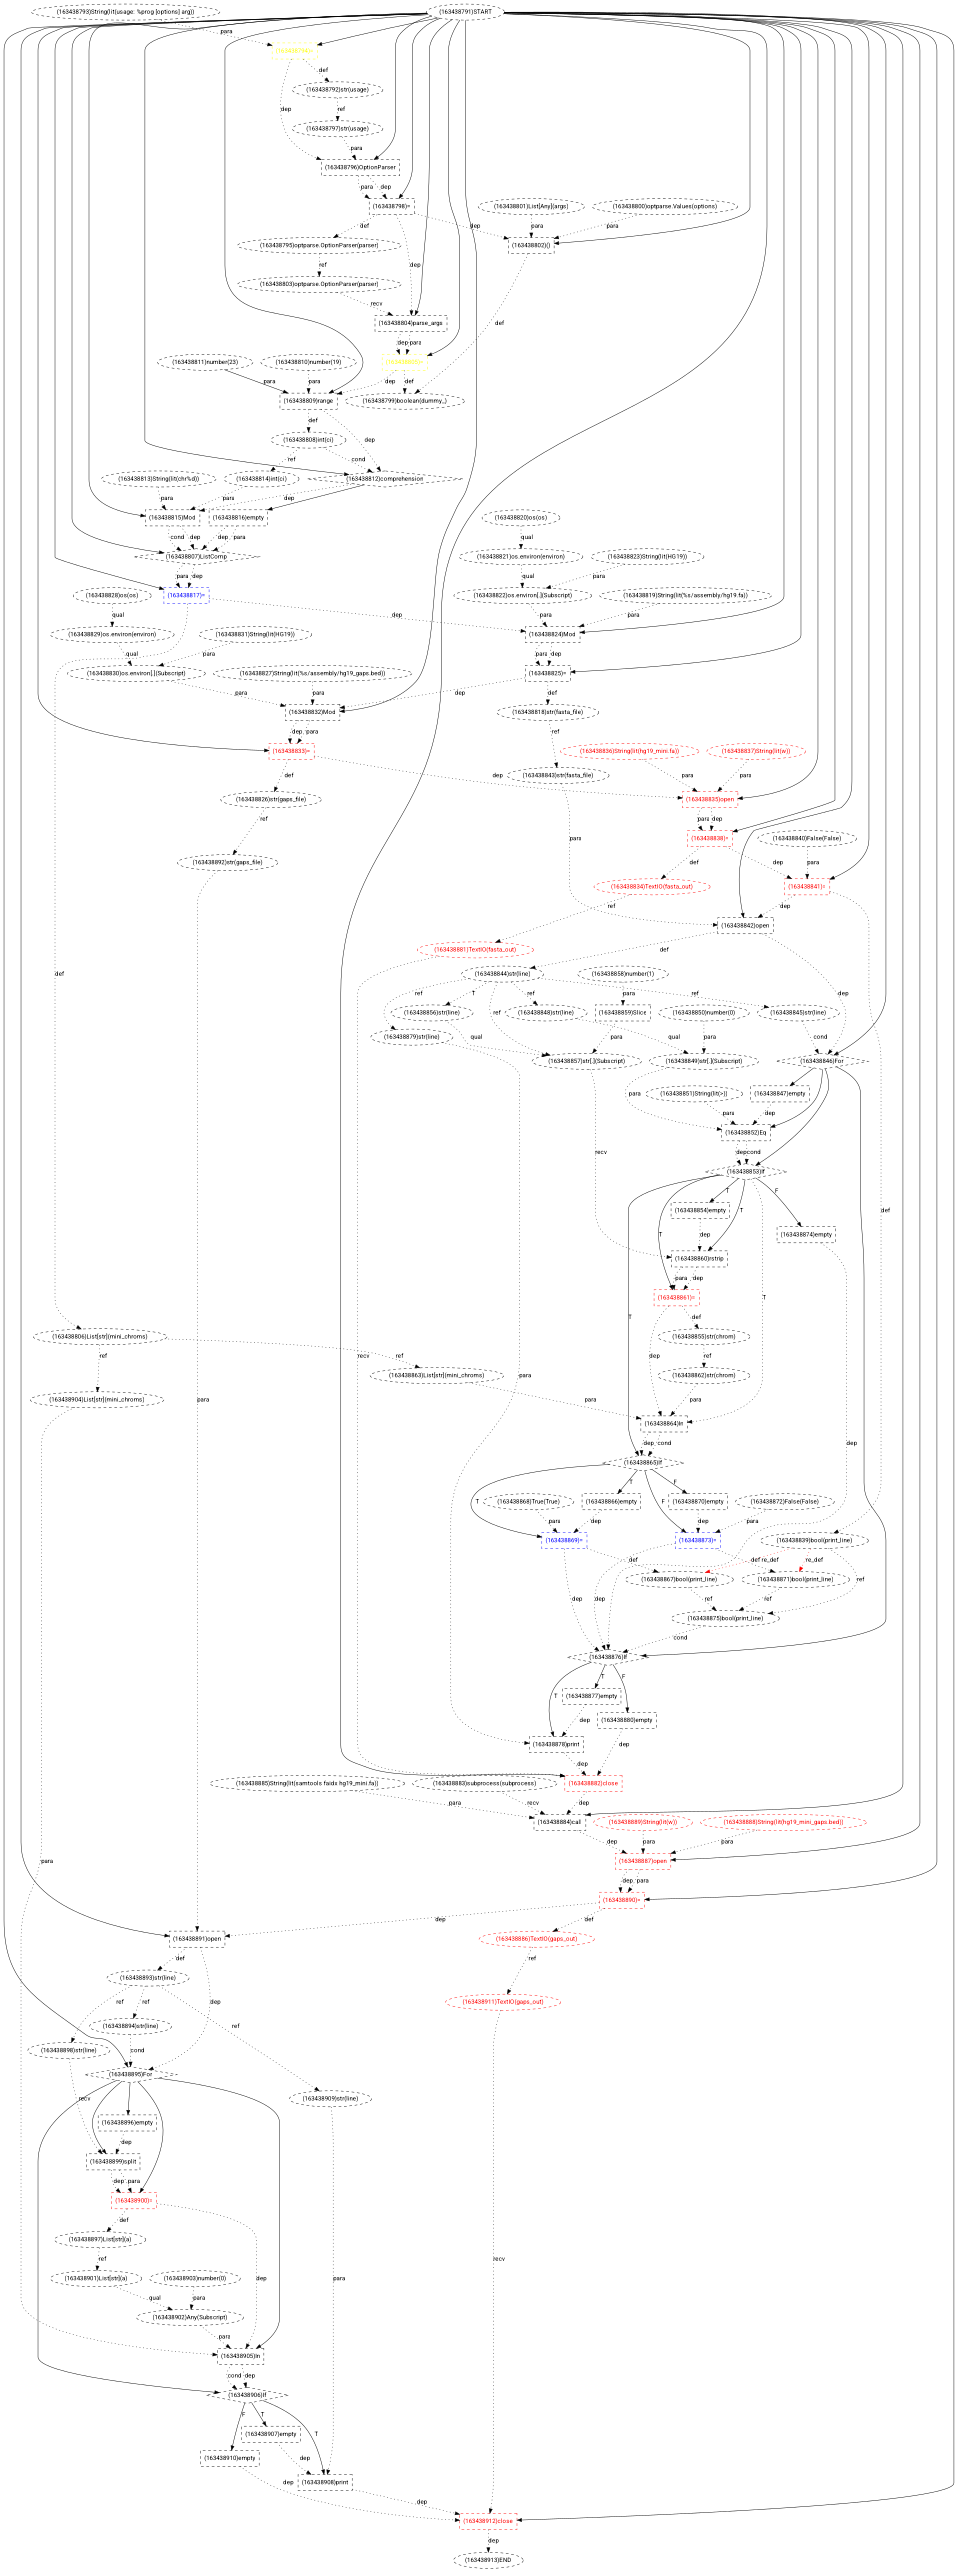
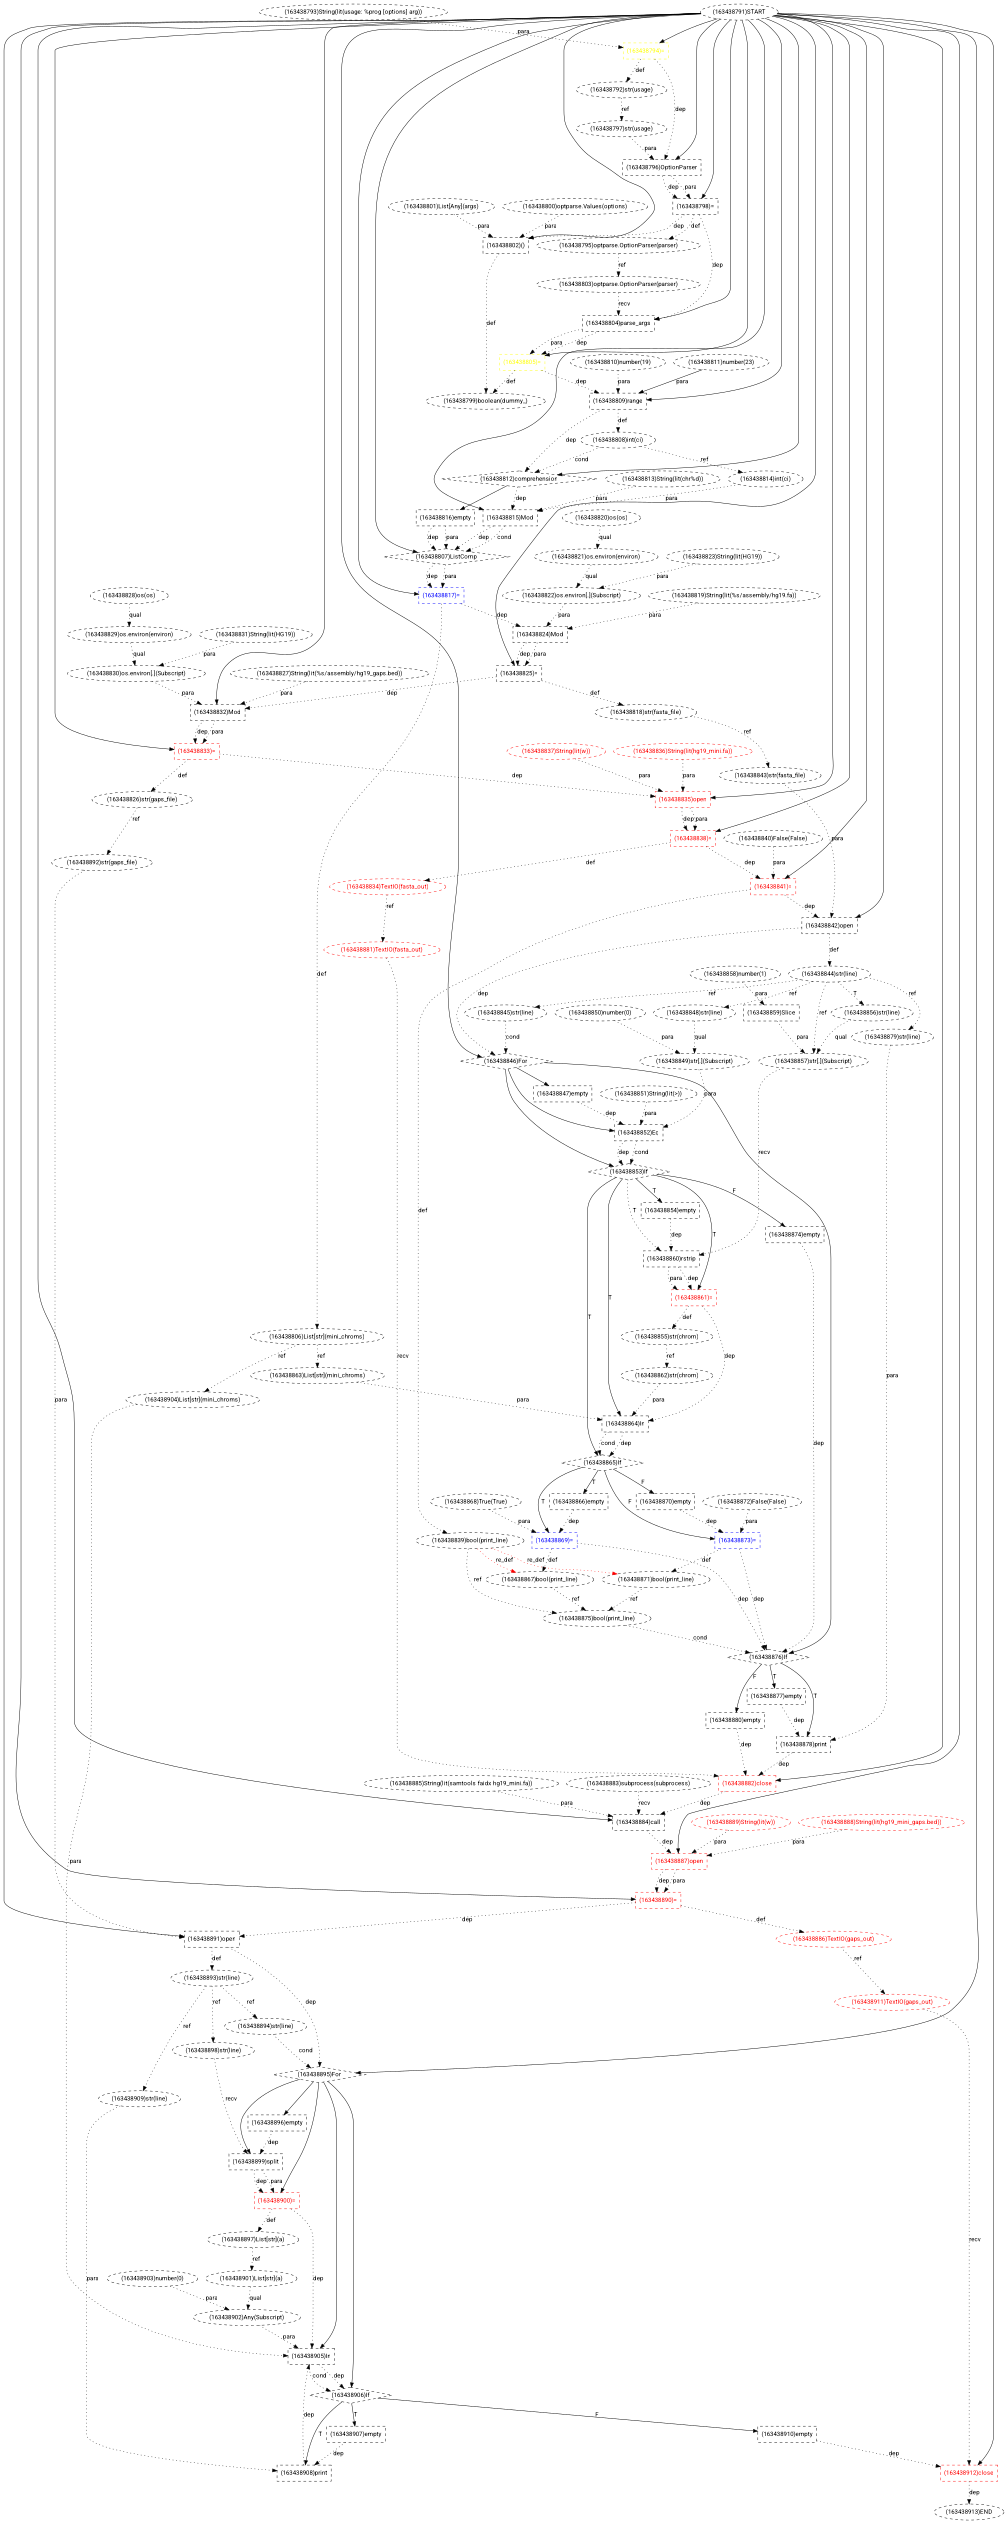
(784, 278) -> none
(735, 1217) -> (633, 1218)
(763, 1322) -> (608, 1294)
(404, 2501) -> (303, 2417)
